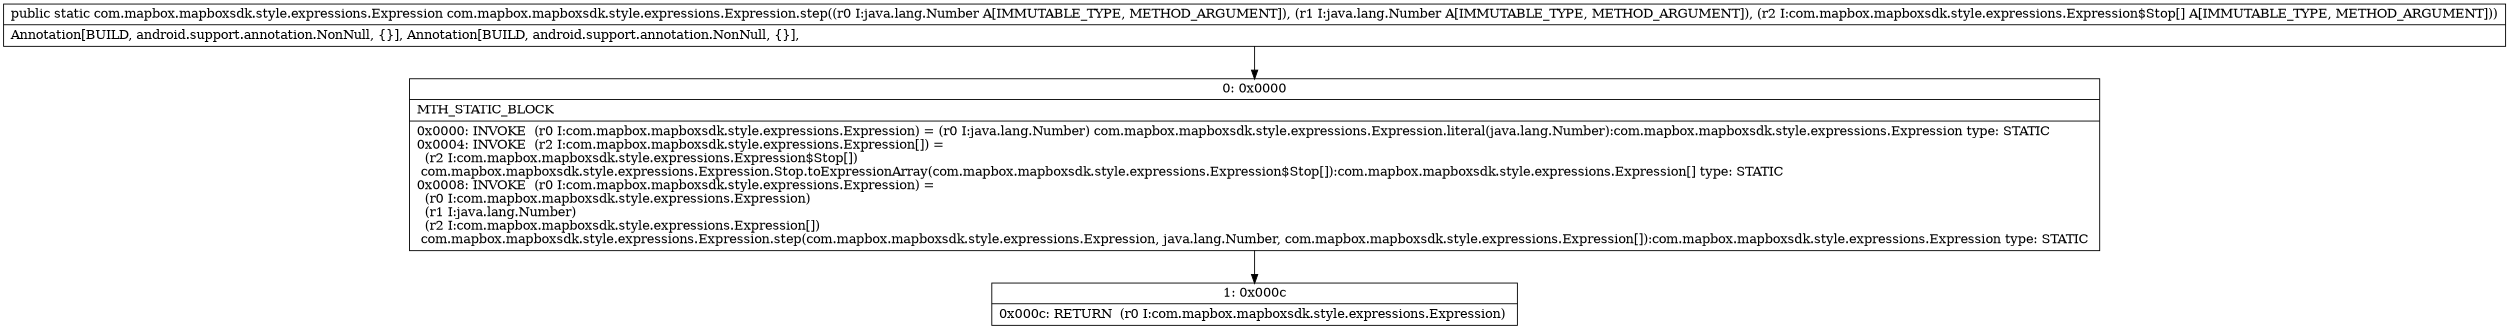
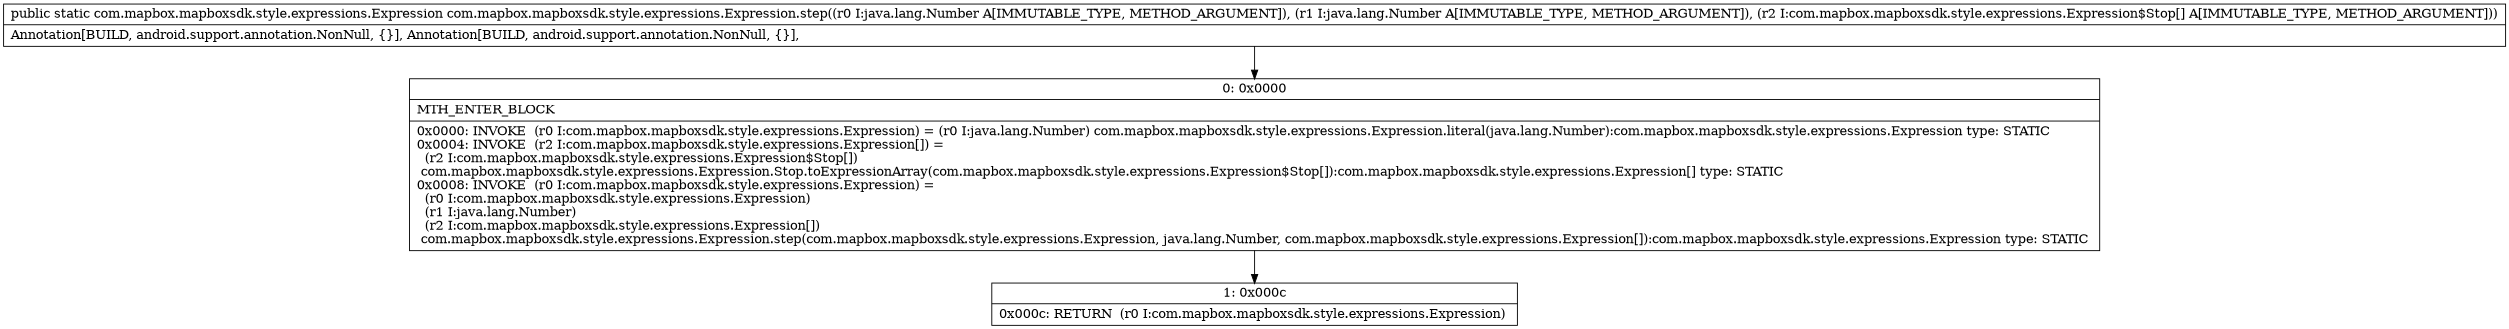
(486, 110) -> (486, 110)
